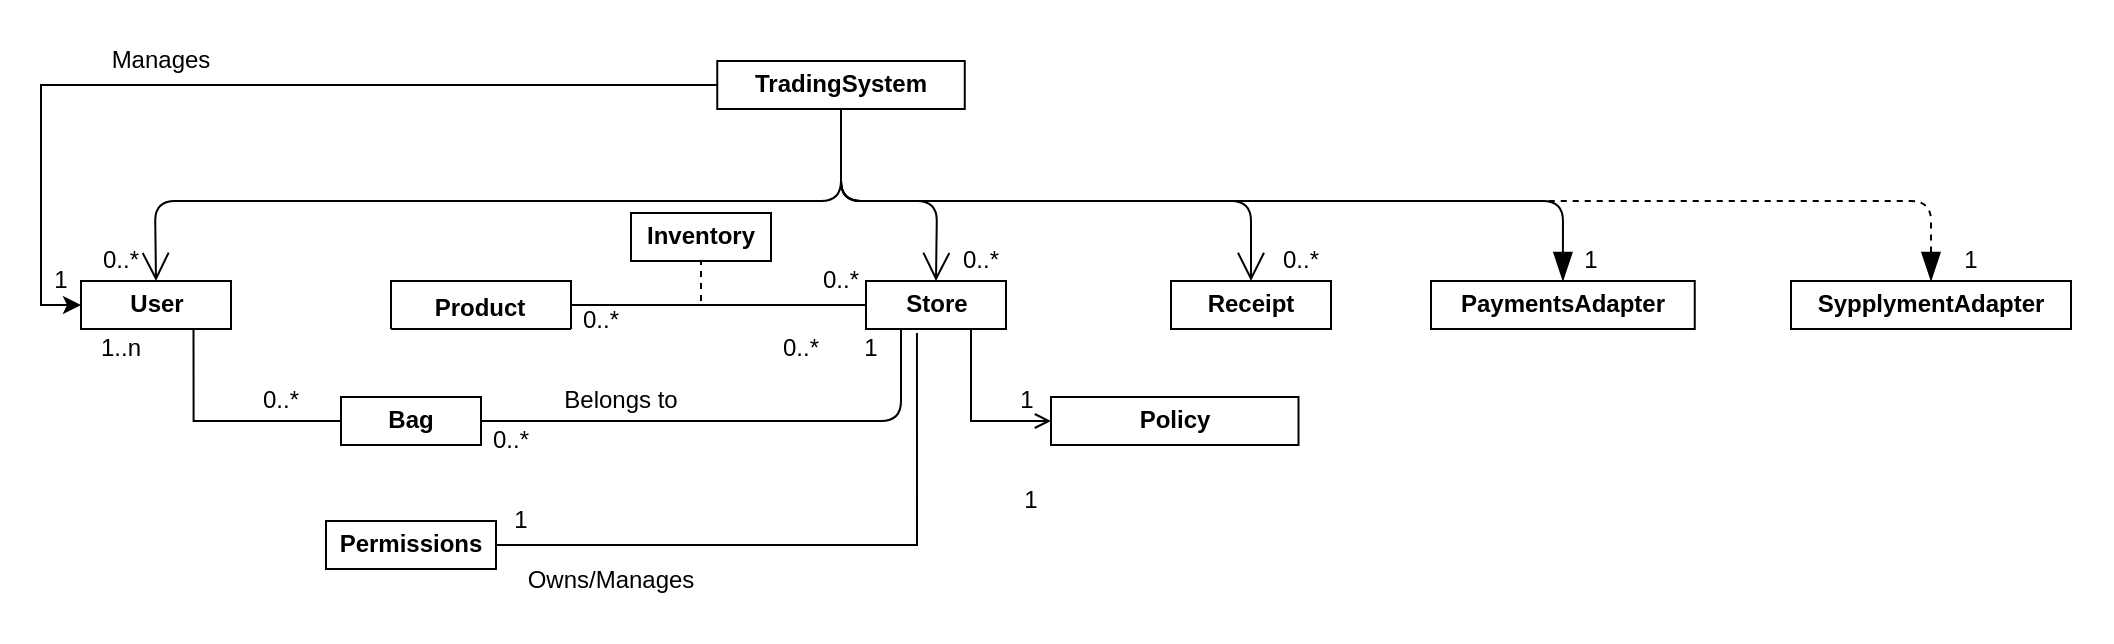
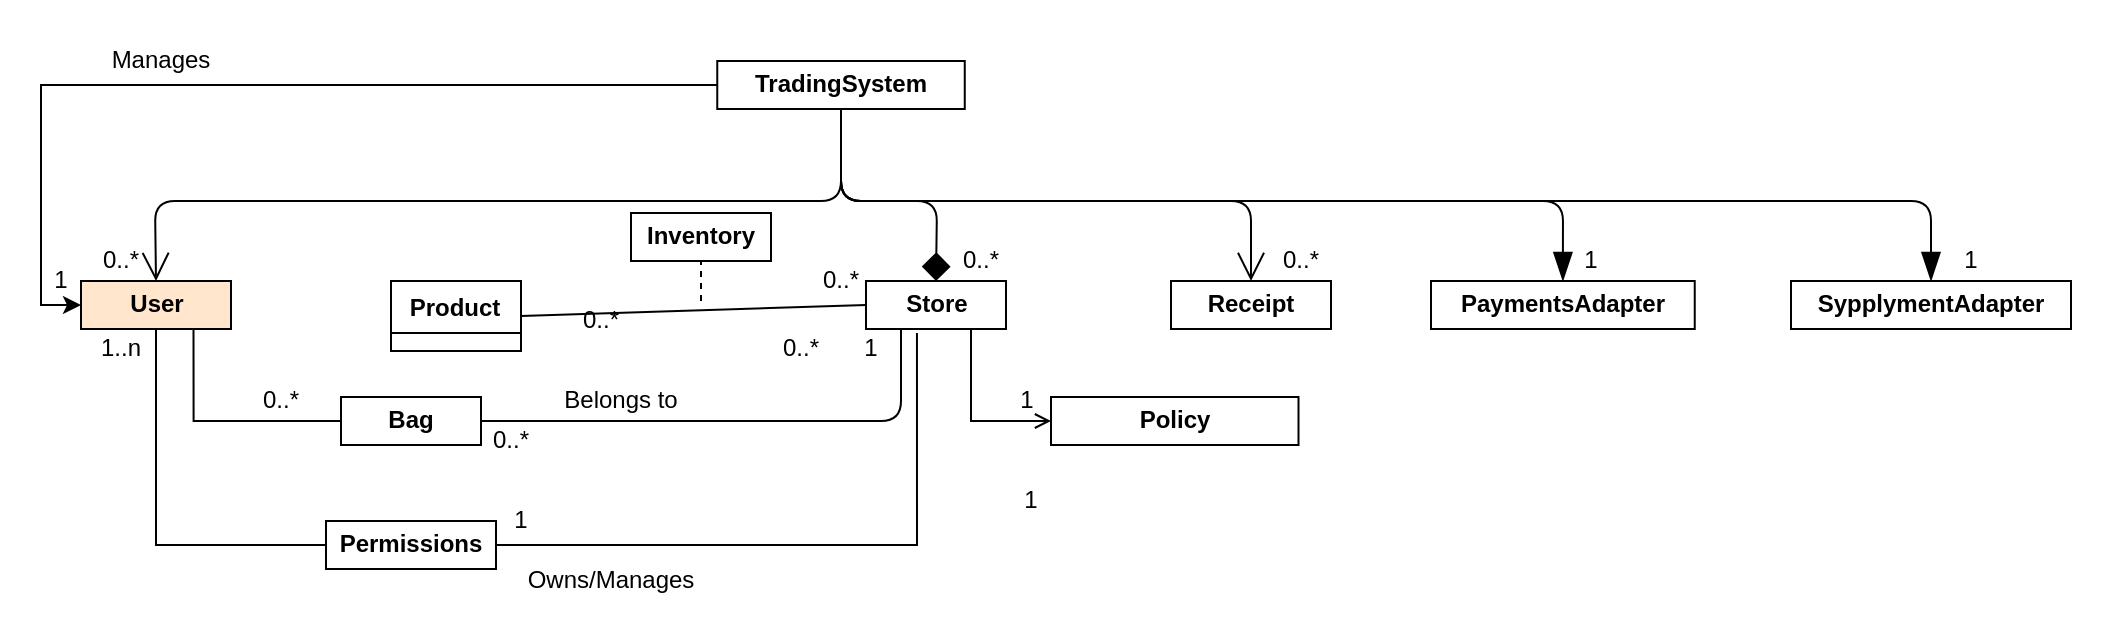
(1759, 201) -> (1759, 201)
(936, 264) -> (936, 253)
(156, 305) -> (156, 305)
(481, 305) -> (456, 316)
none -> (156, 522)
